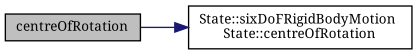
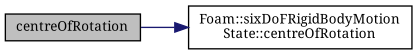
(300, 27) -> (300, 27)
